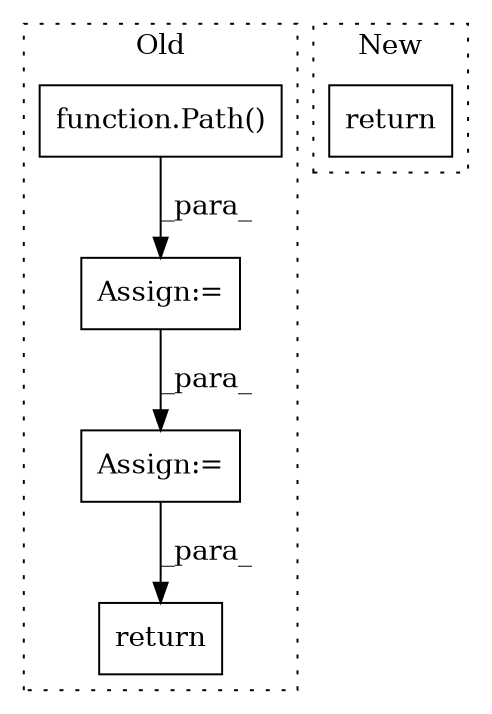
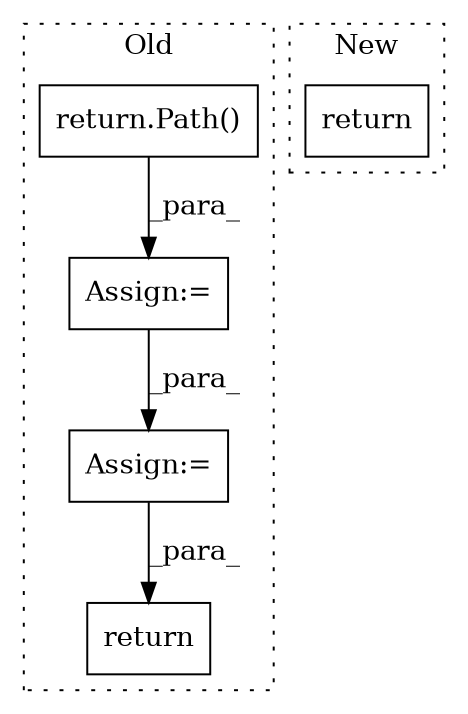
(161, 121) -> (149, 121)
